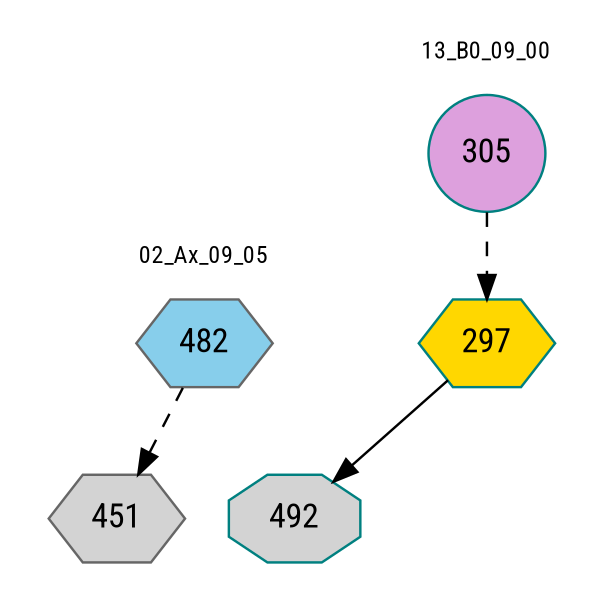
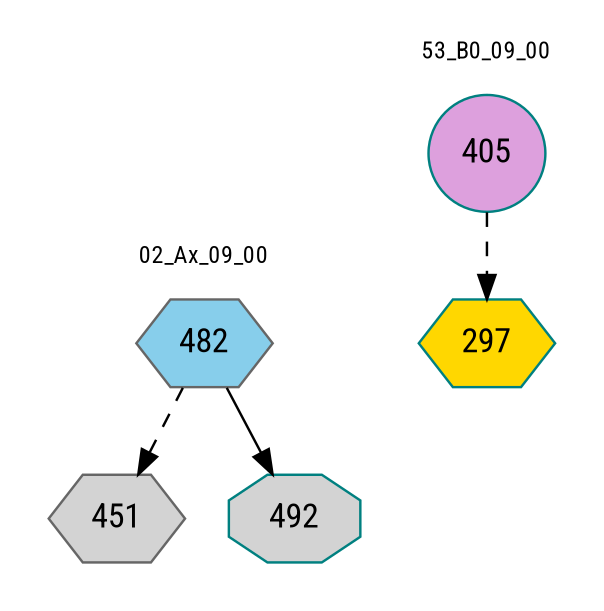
(487, 52) -> (487, 52)
(487, 153) -> (487, 153)
(205, 257) -> (205, 257)
(400, 423) -> (244, 420)
